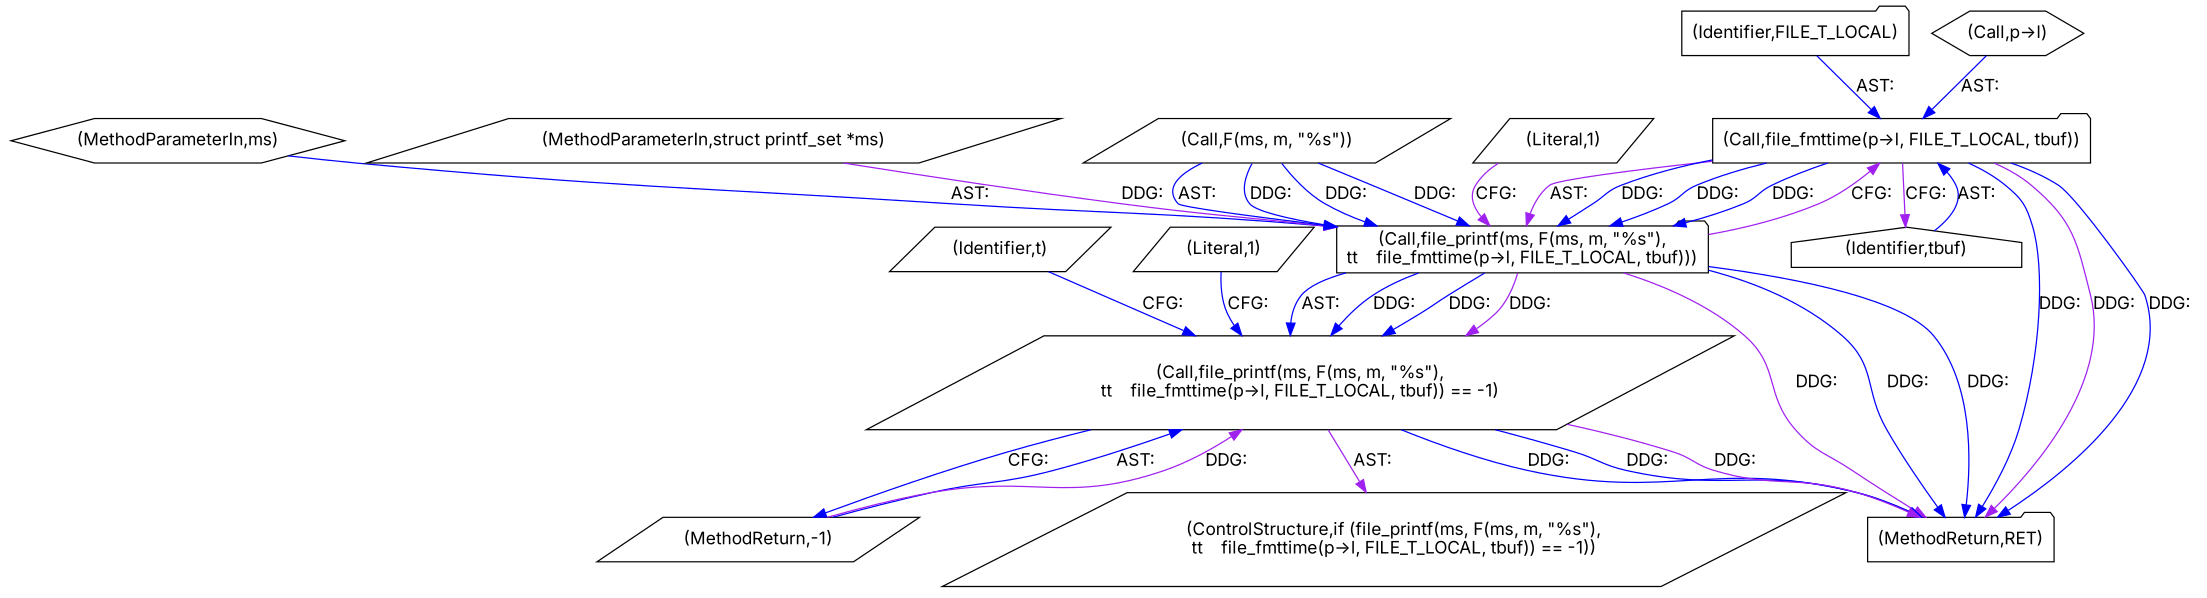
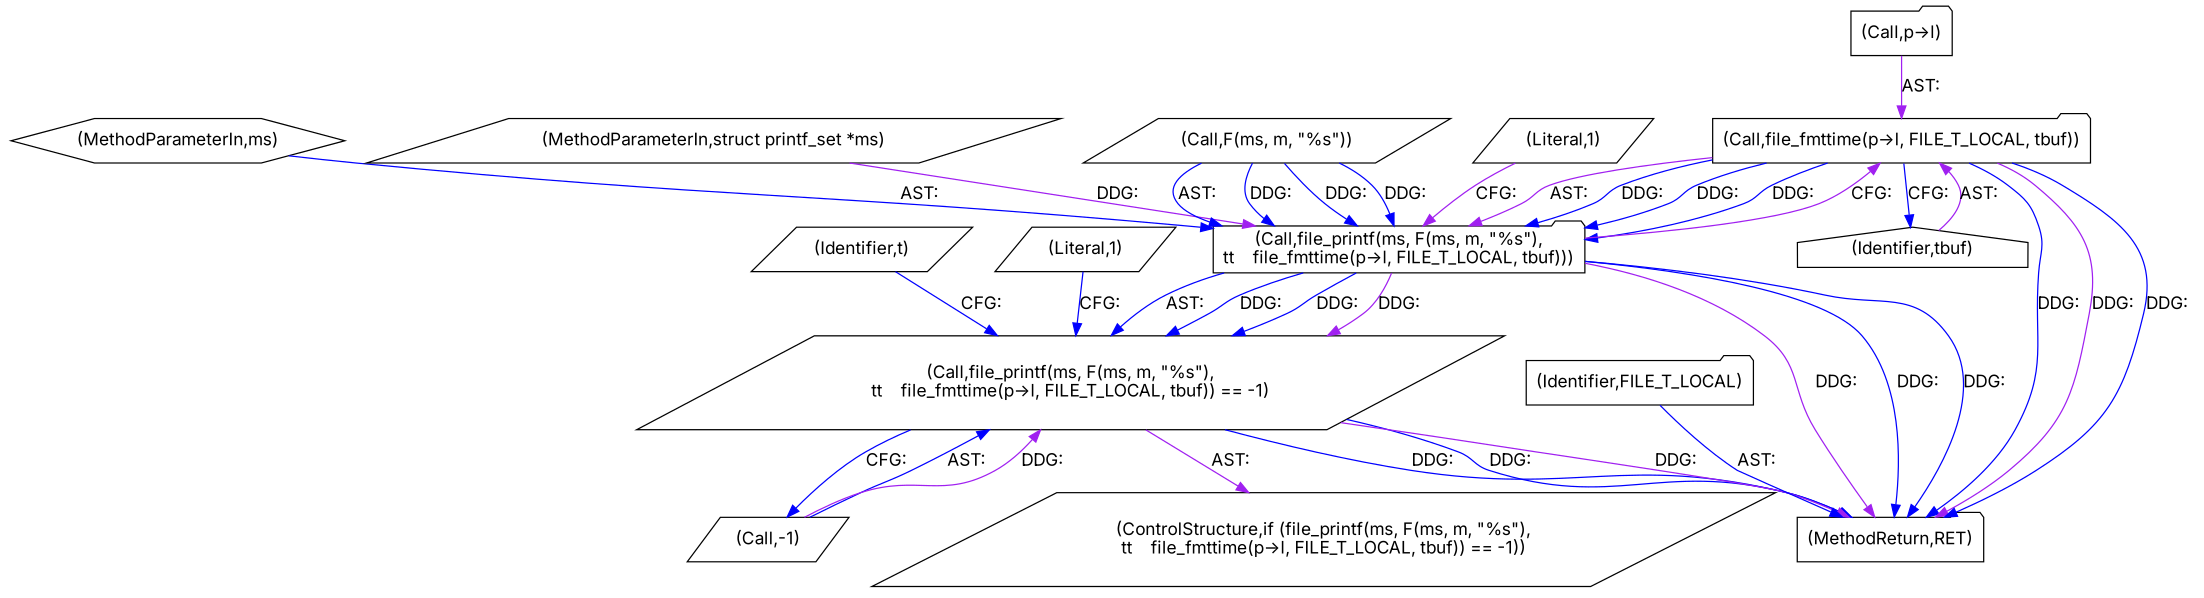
(2008, 33) -> (1902, 33)
(1844, 83) -> (1738, 471)
(1959, 83) -> (1902, 81)
(1904, 189) -> (1907, 189)
(1957, 204) -> (1960, 203)
(758, 540) -> (768, 540)
